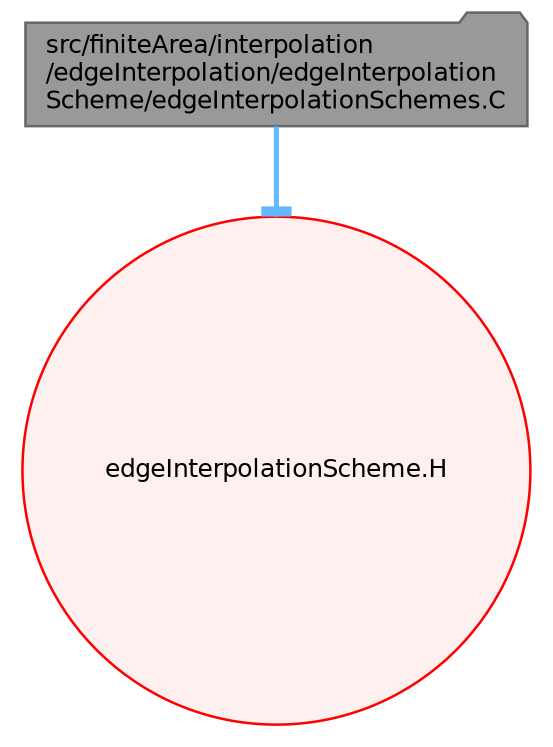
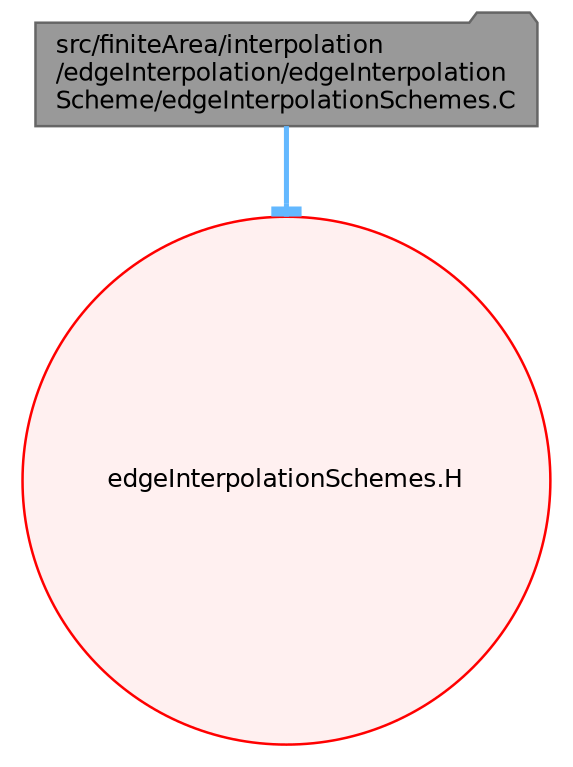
(276, 471) -> (286, 481)
